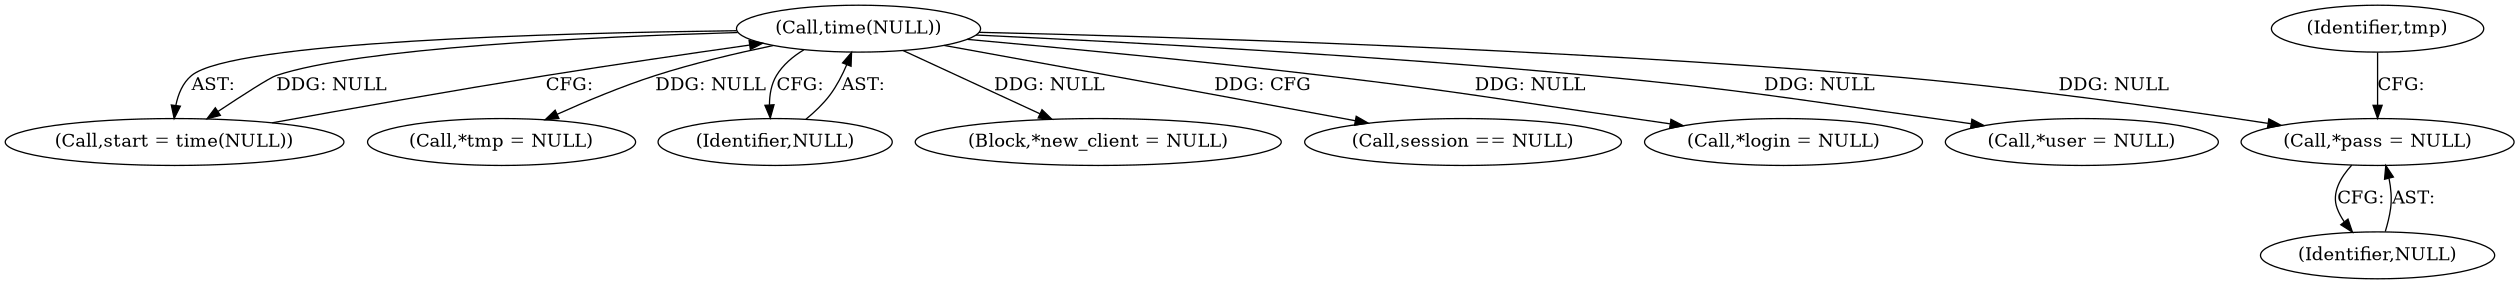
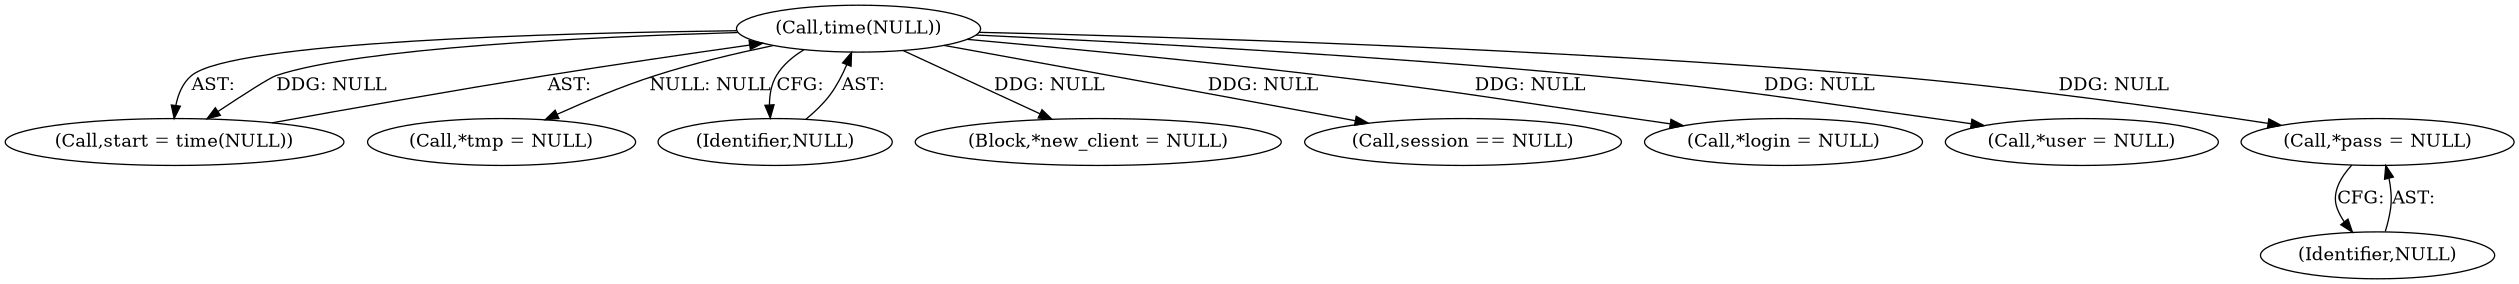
(2378, 29) -> none
(573, 85) -> (573, 85)
(711, 85) -> (711, 85)
(1263, 85) -> (1263, 85)
